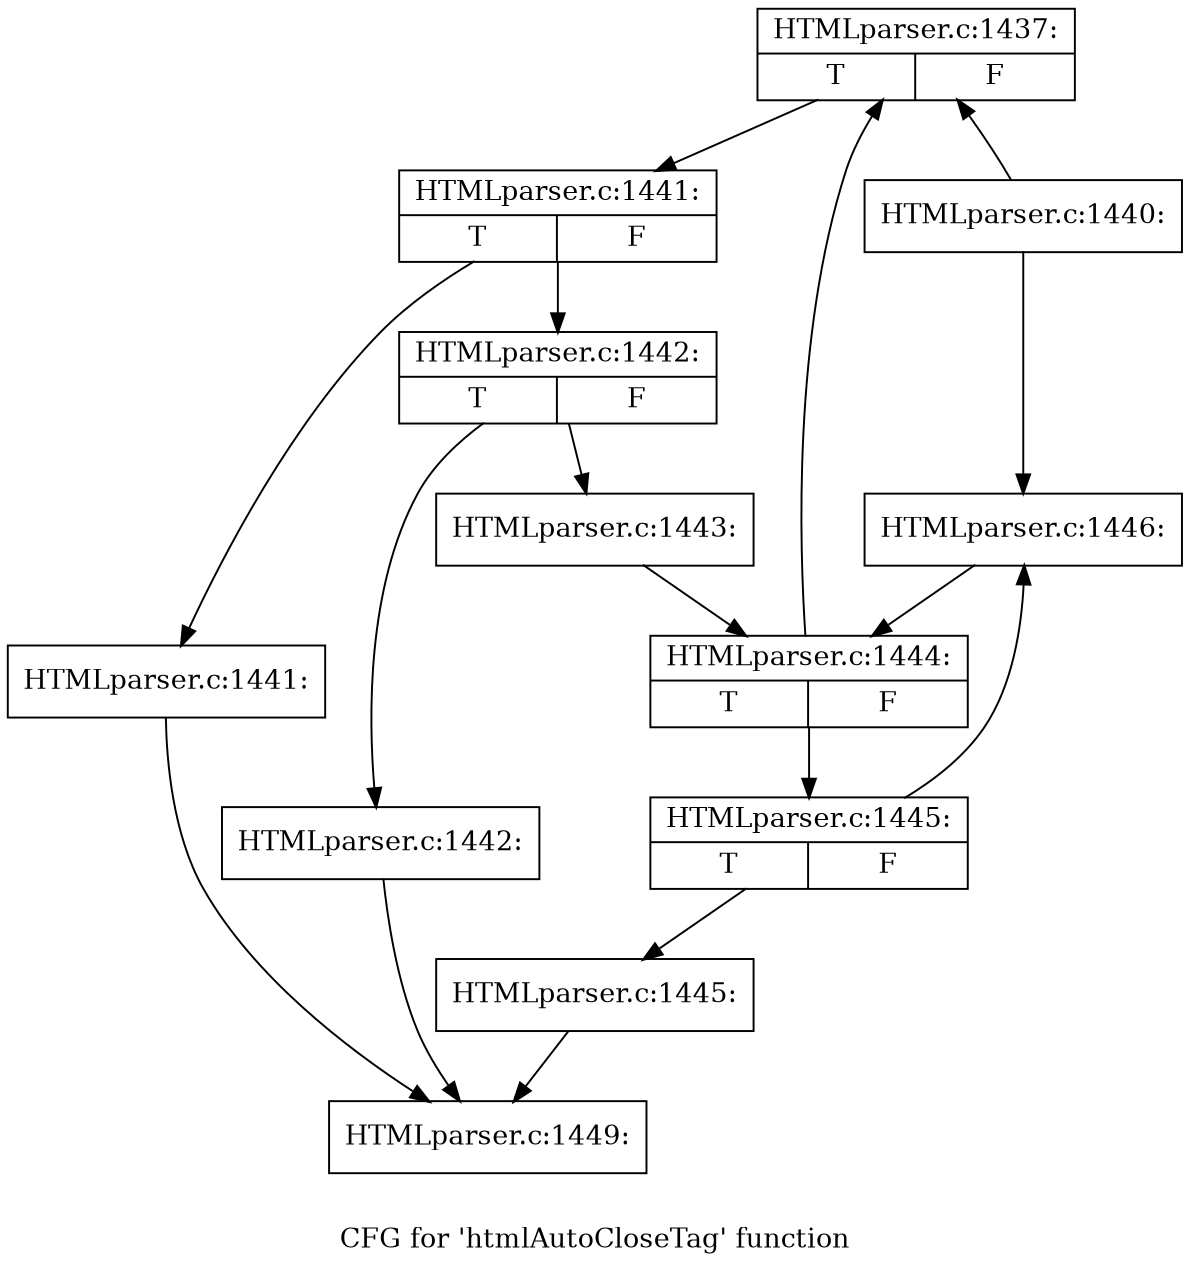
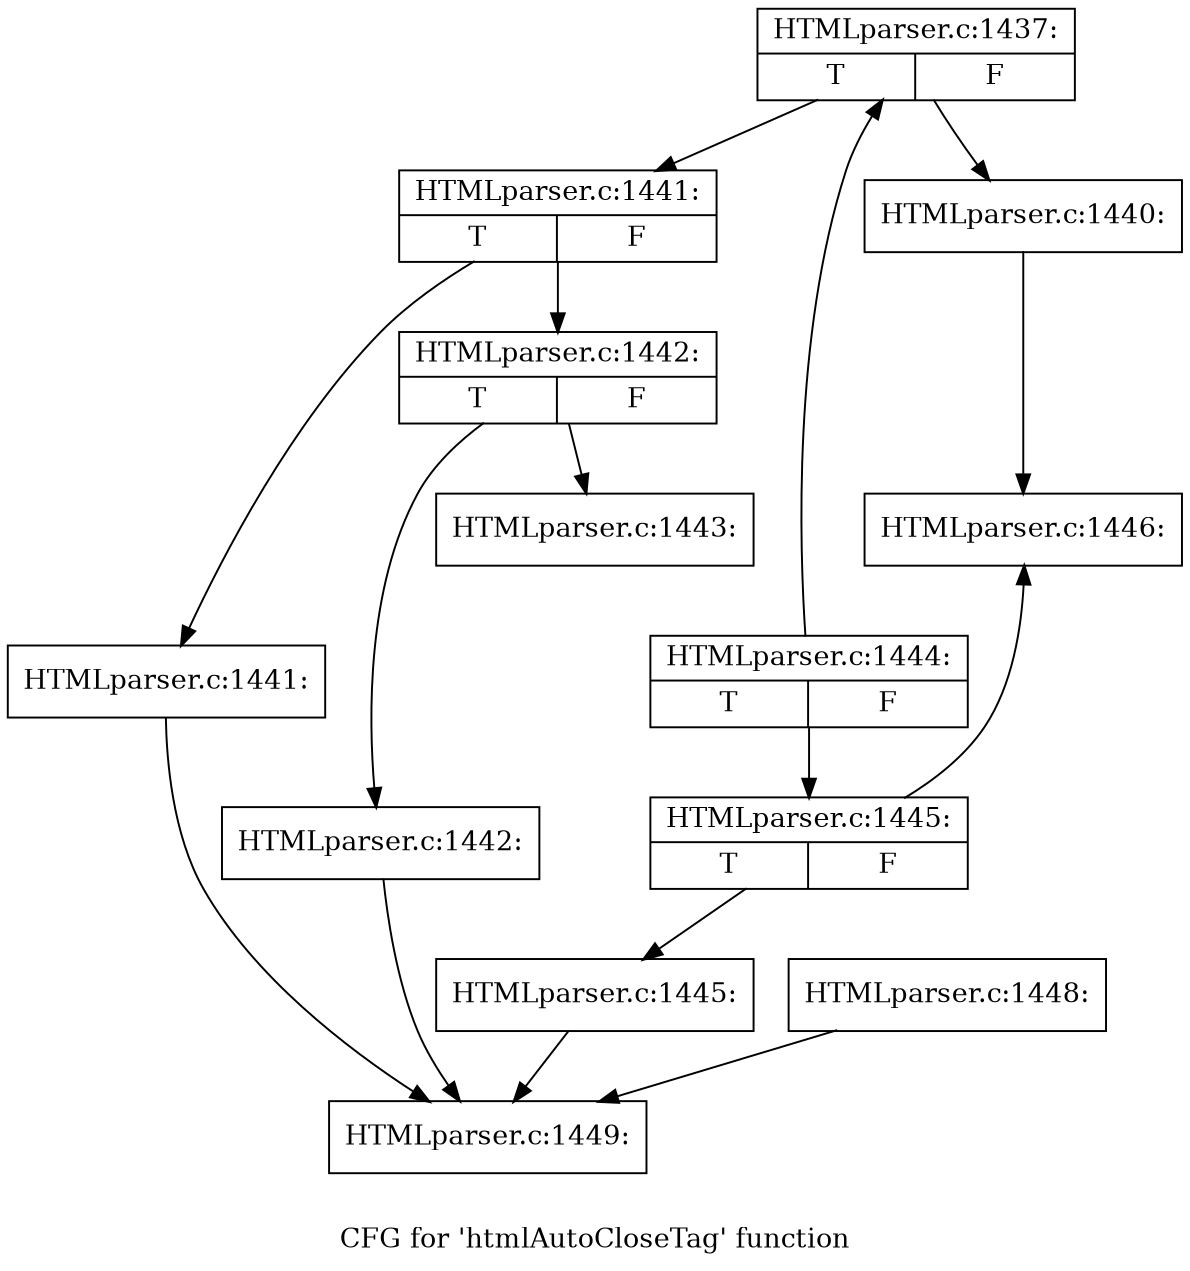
(991, 148) -> (955, 133)
(686, 595) -> none
(932, 595) -> none
none -> (947, 995)
